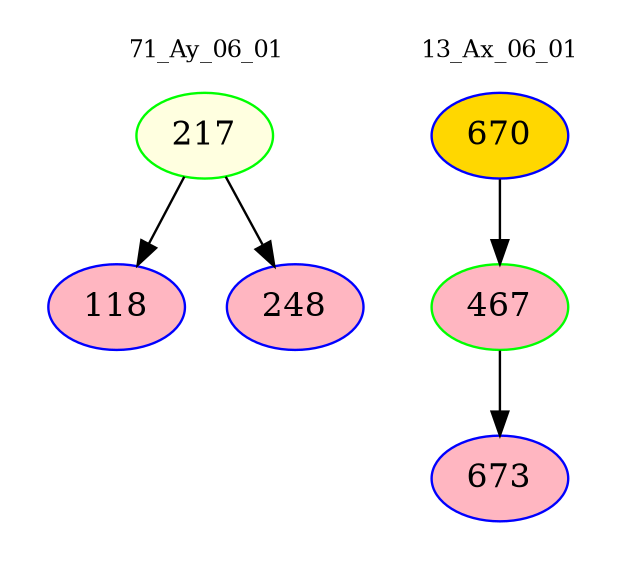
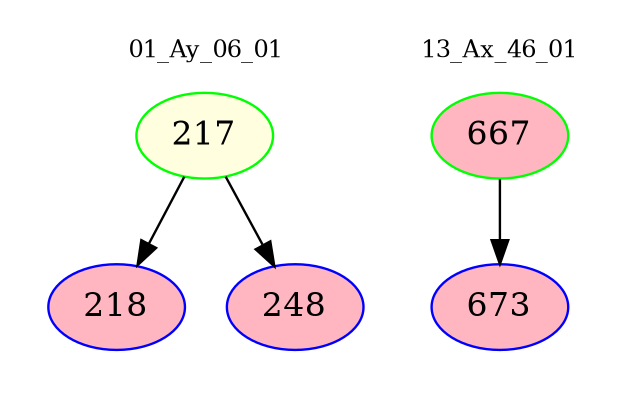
(206, 51) -> (206, 51)
(500, 51) -> (500, 51)
(500, 136) -> none
(117, 307) -> (117, 307)
(500, 307) -> (500, 136)
